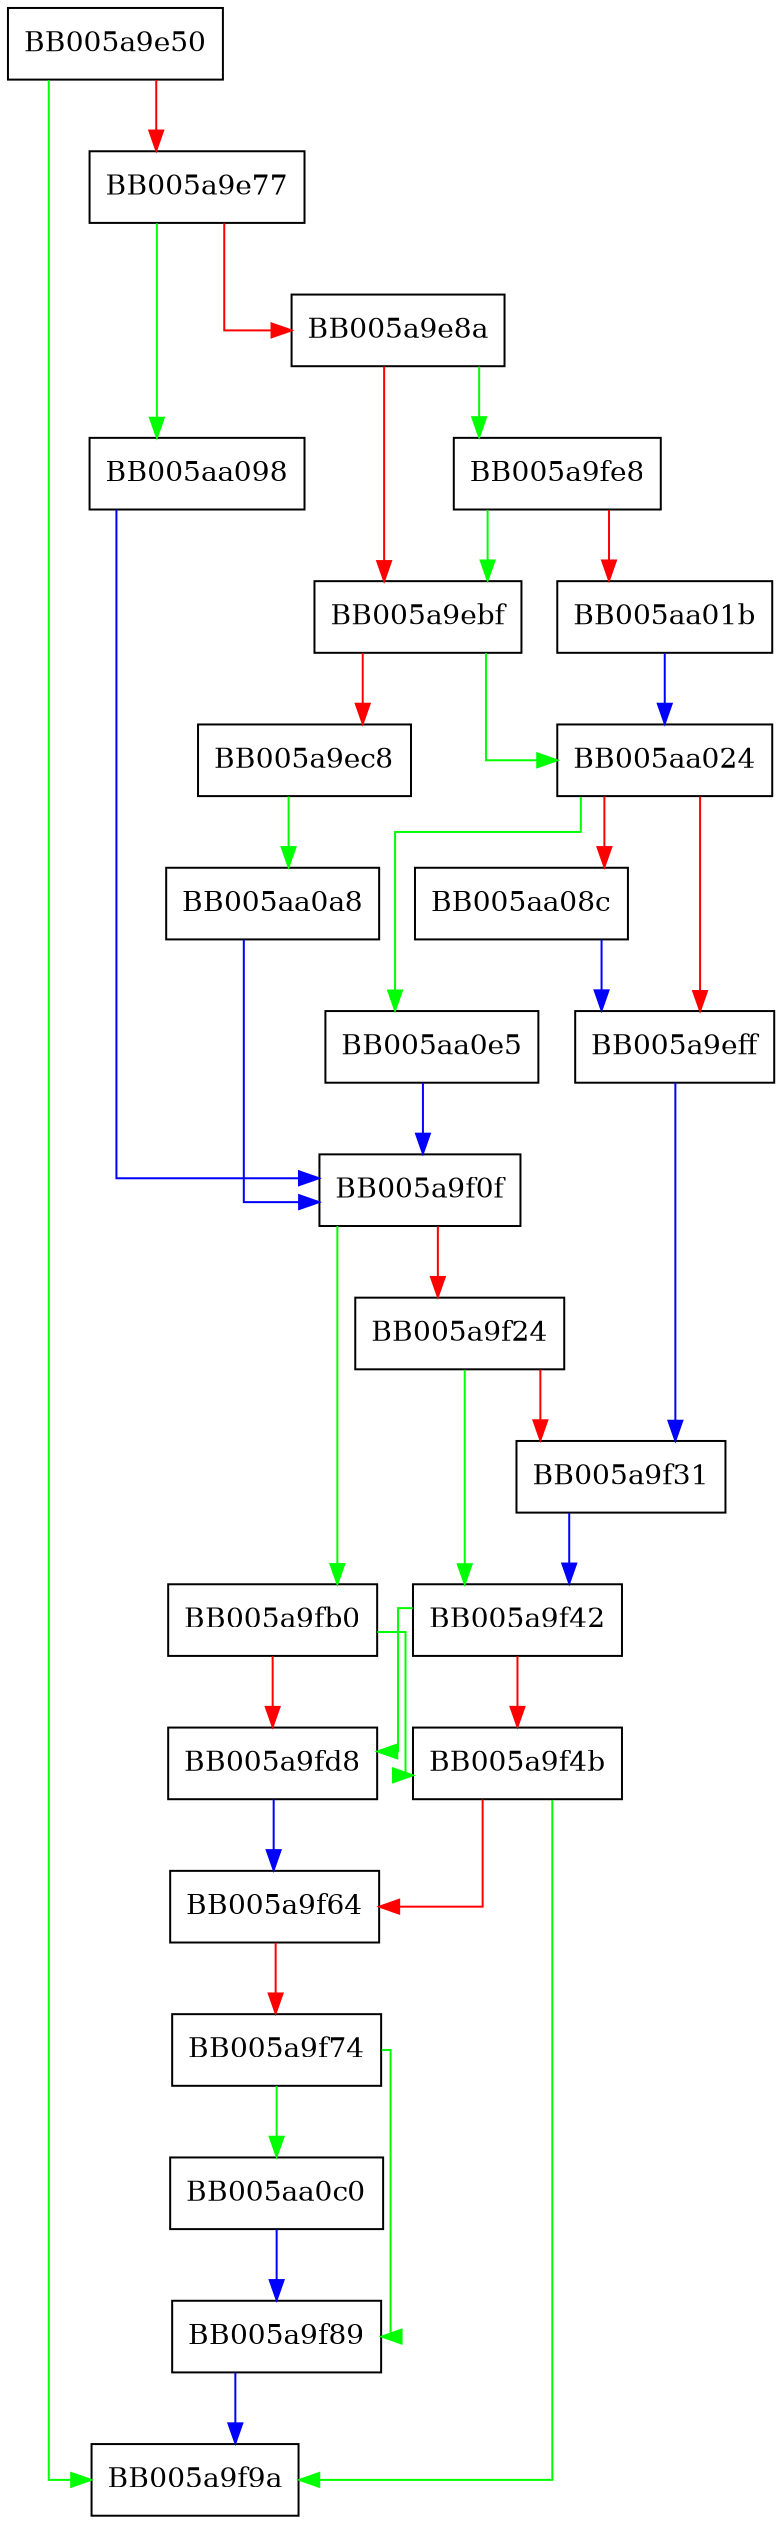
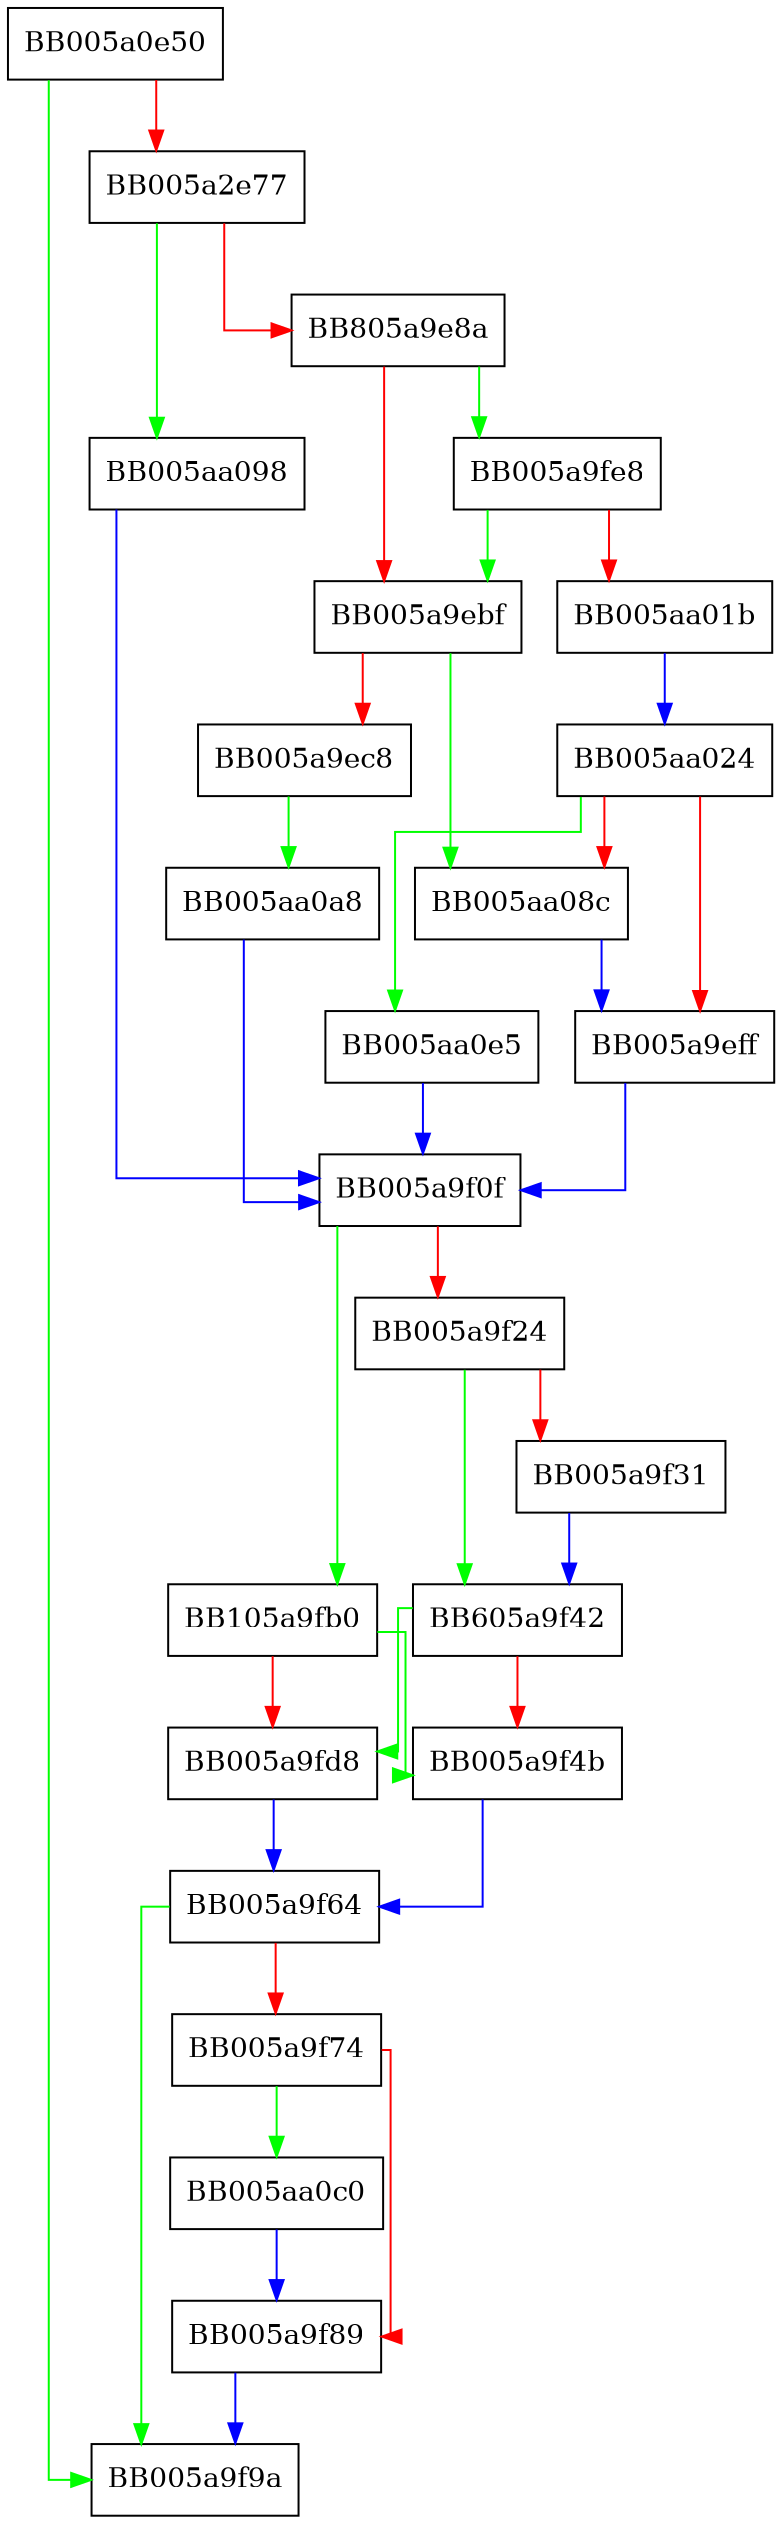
(115, 44) -> (115, 44)
(197, 187) -> (197, 187)
(398, 330) -> (398, 330)
(486, 732) -> (450, 750)
(675, 1252) -> (625, 1179)
(273, 1620) -> (273, 1620)
(517, 1620) -> (517, 1620)
(483, 1895) -> (483, 1895)
(391, 2189) -> (391, 2189)
(552, 2256) -> (141, 2151)
